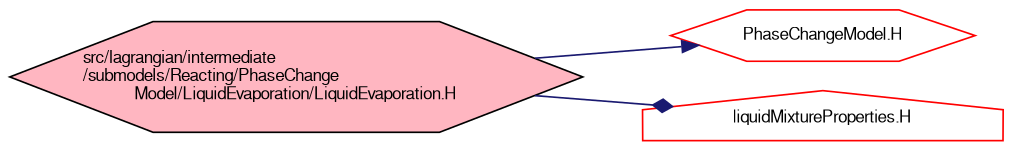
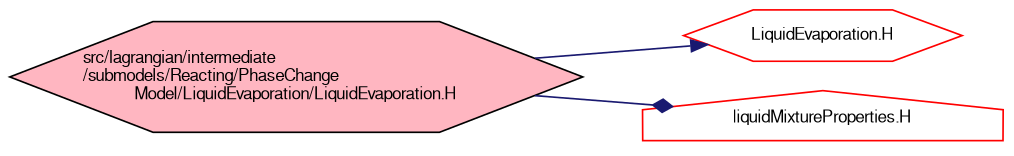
(823, 36) -> (823, 36)
